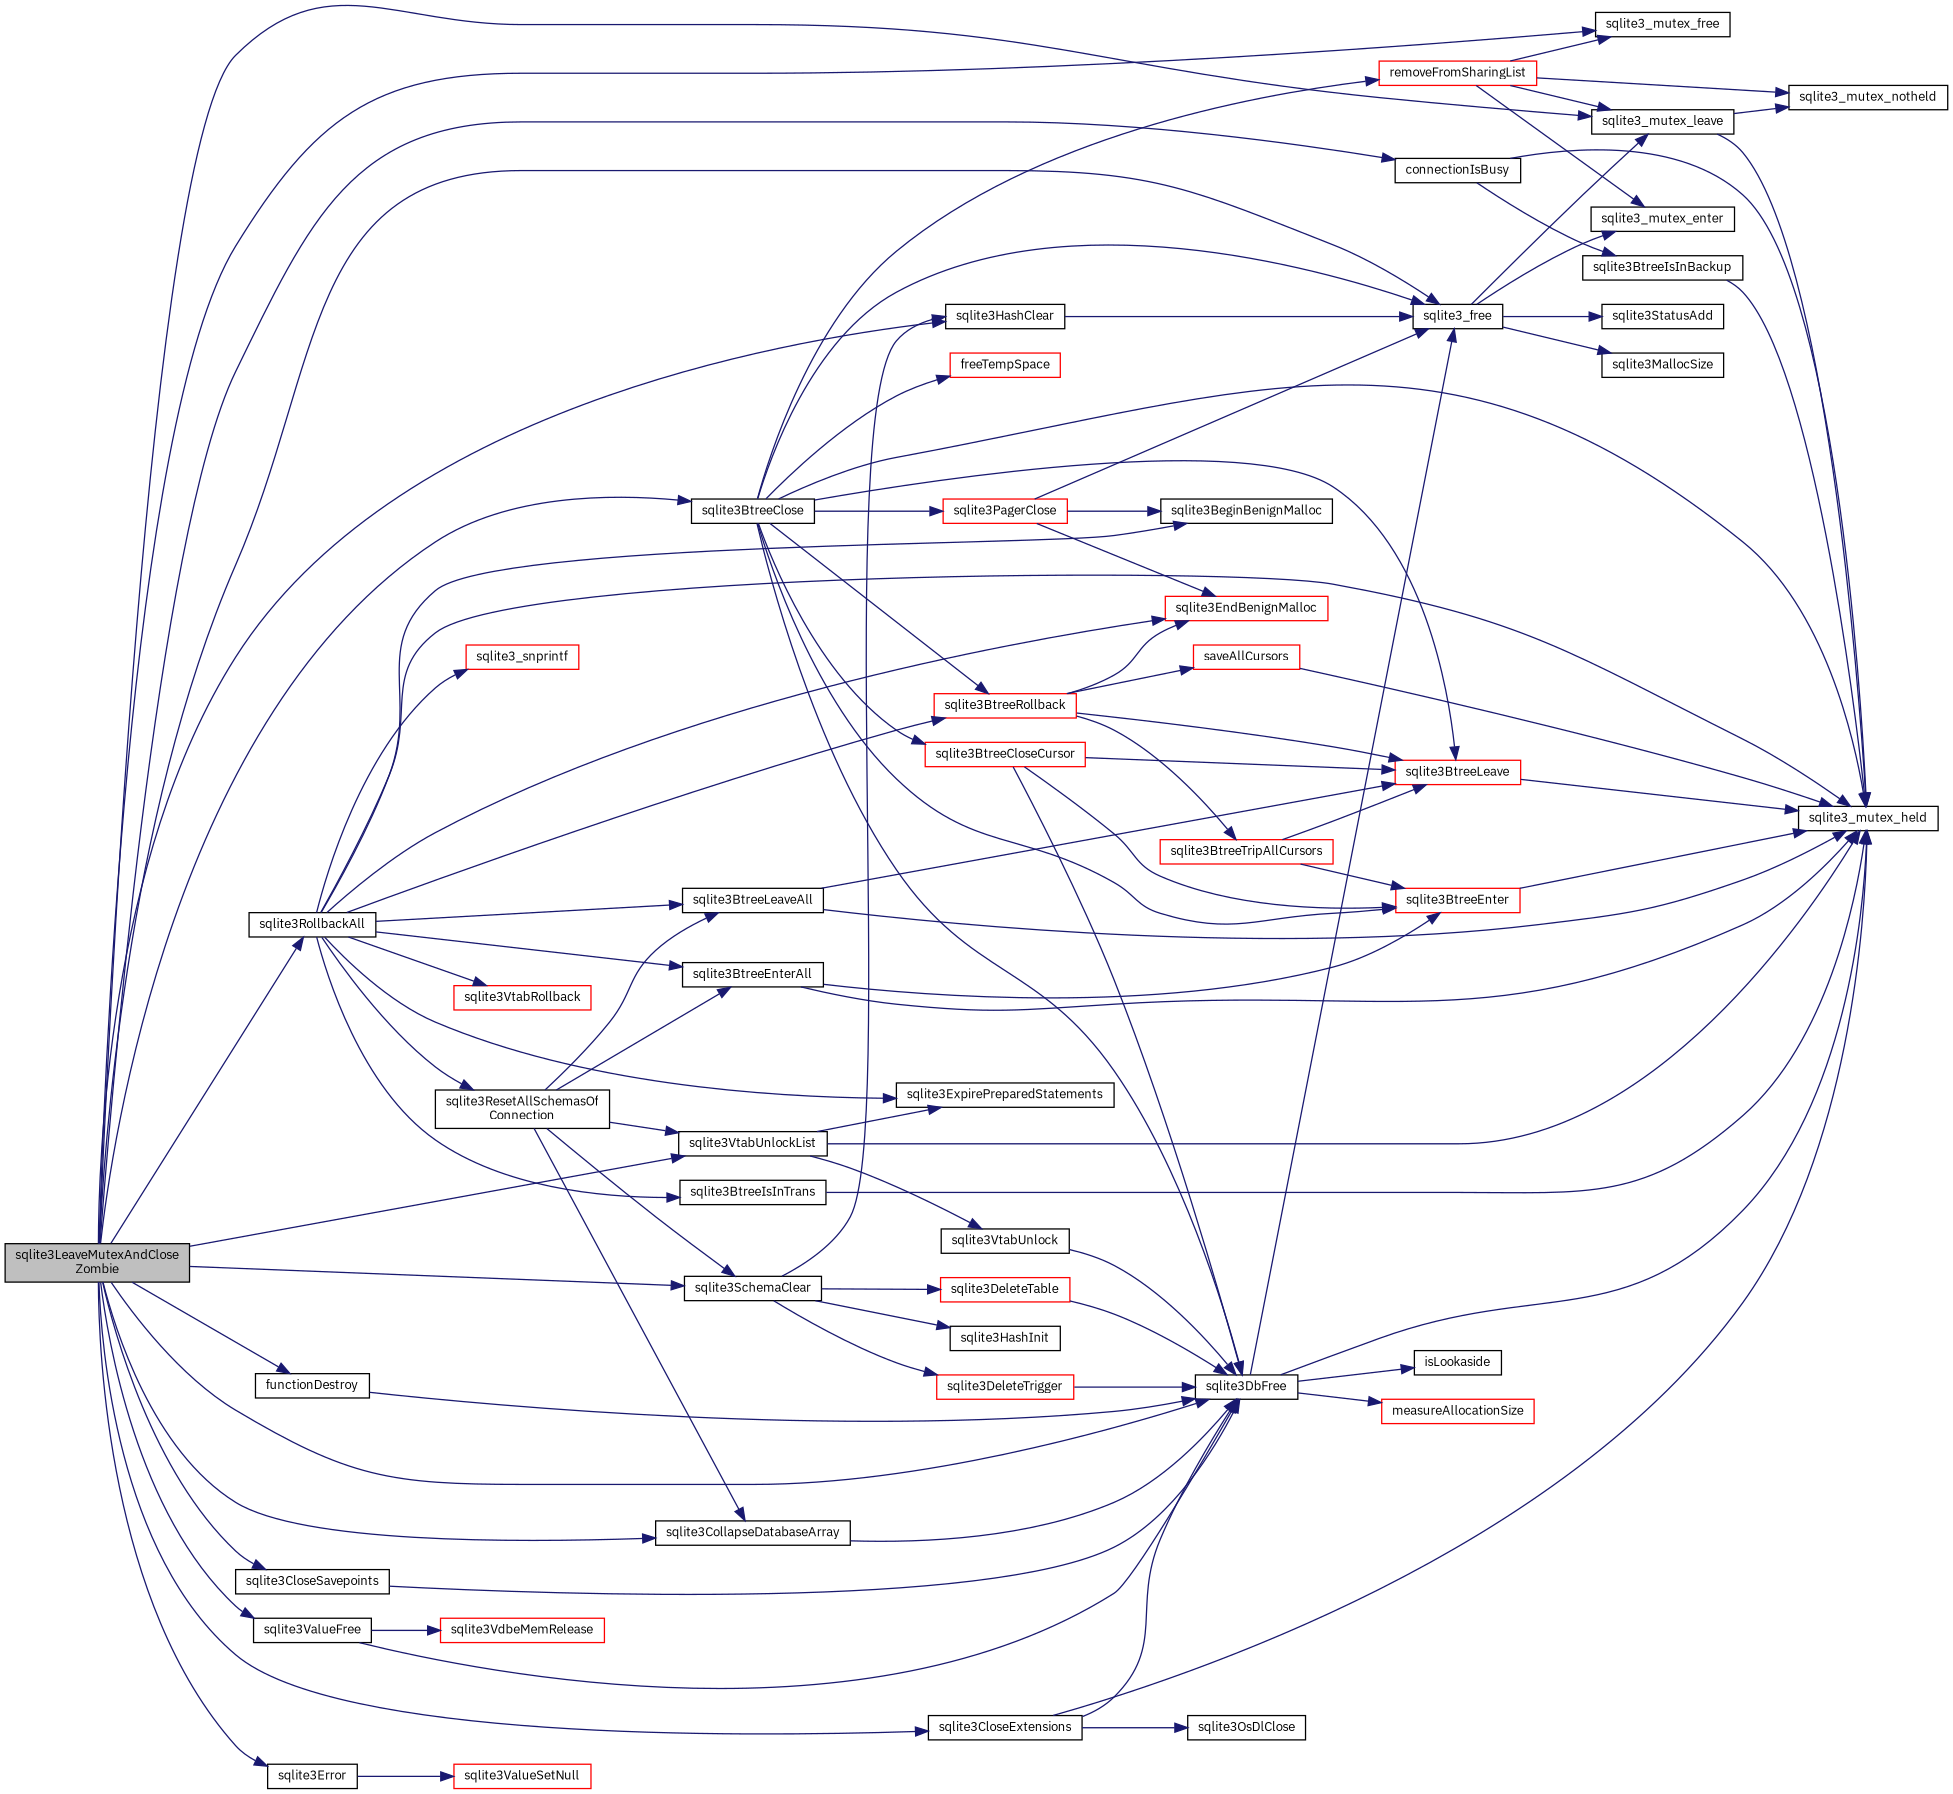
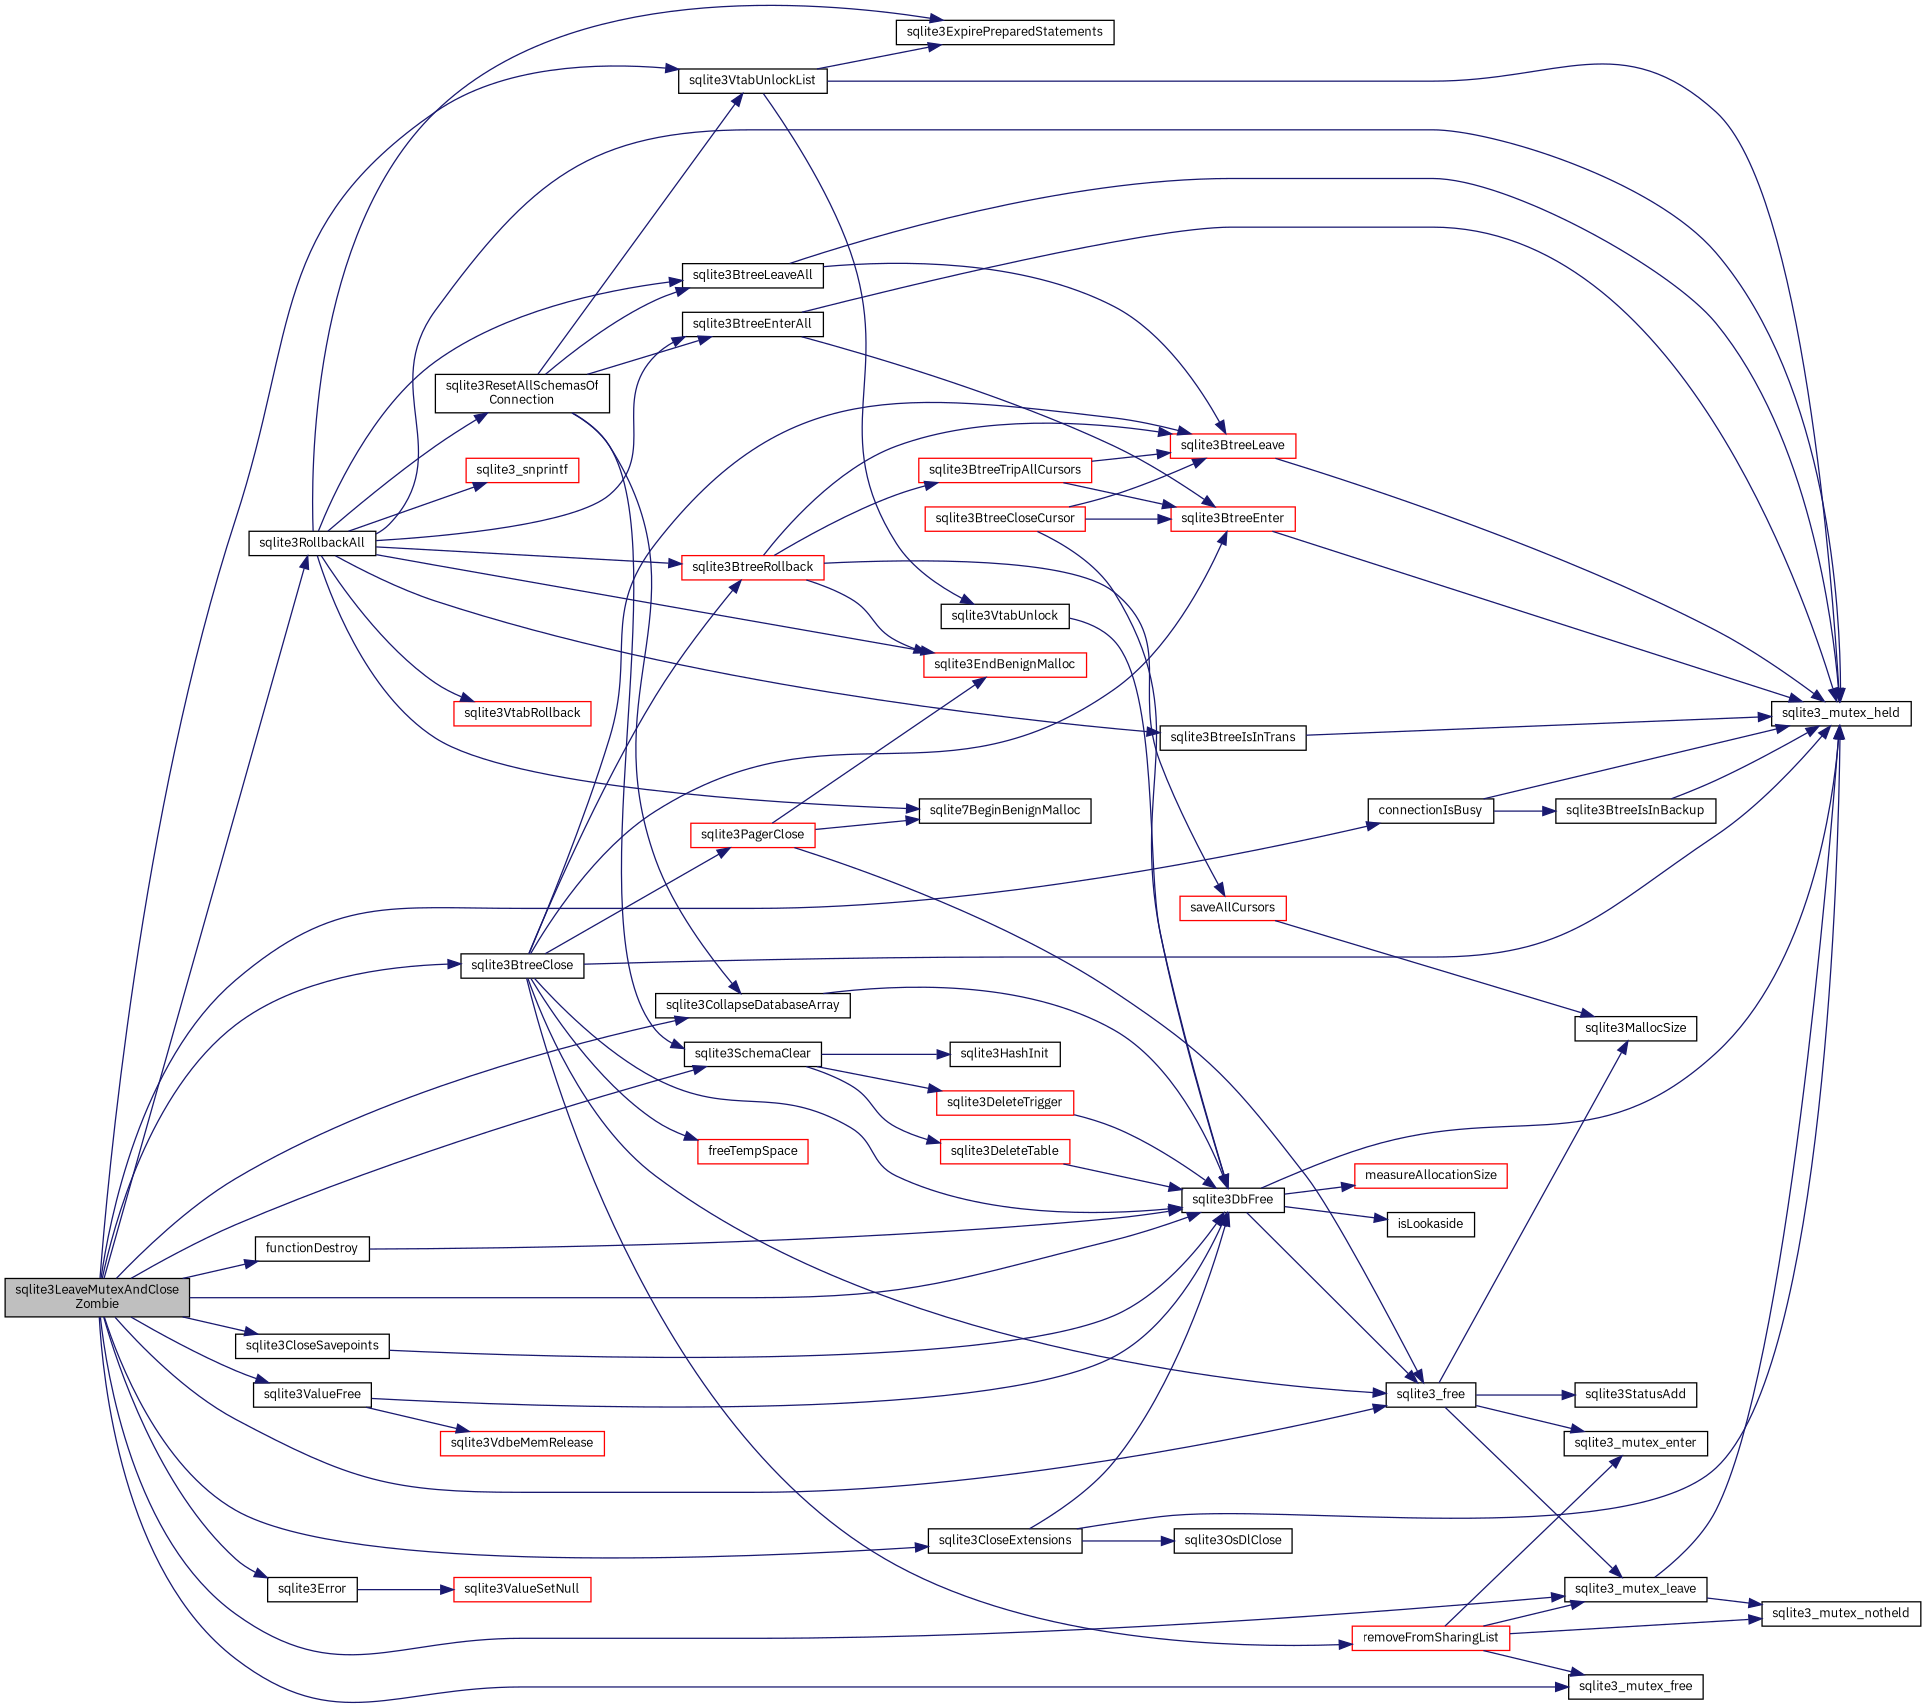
(1005, 317) -> none
(1247, 511) -> (1005, 811)
(818, 645) -> none
(1562, 729) -> (1428, 967)
